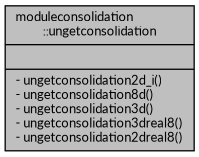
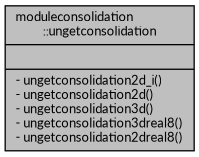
(85, 95) -> (85, 95)
